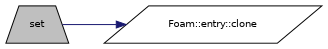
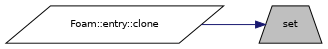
(89, 25) -> (228, 25)
